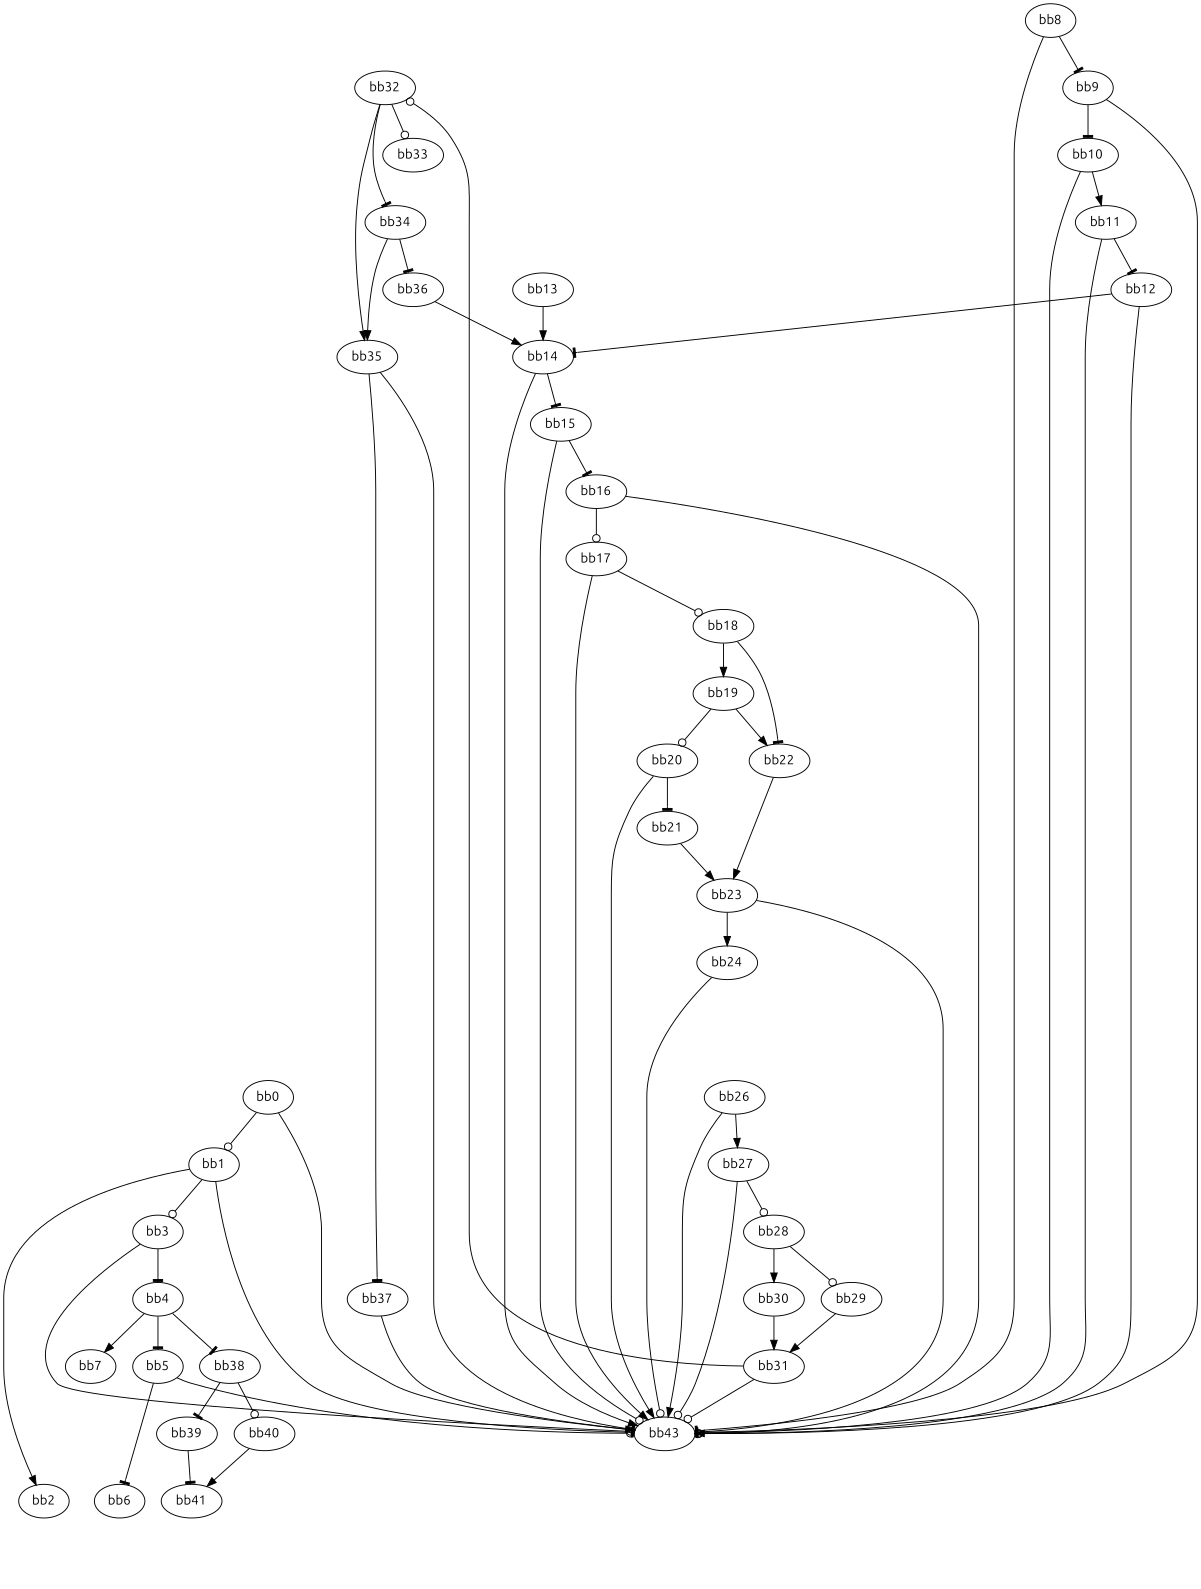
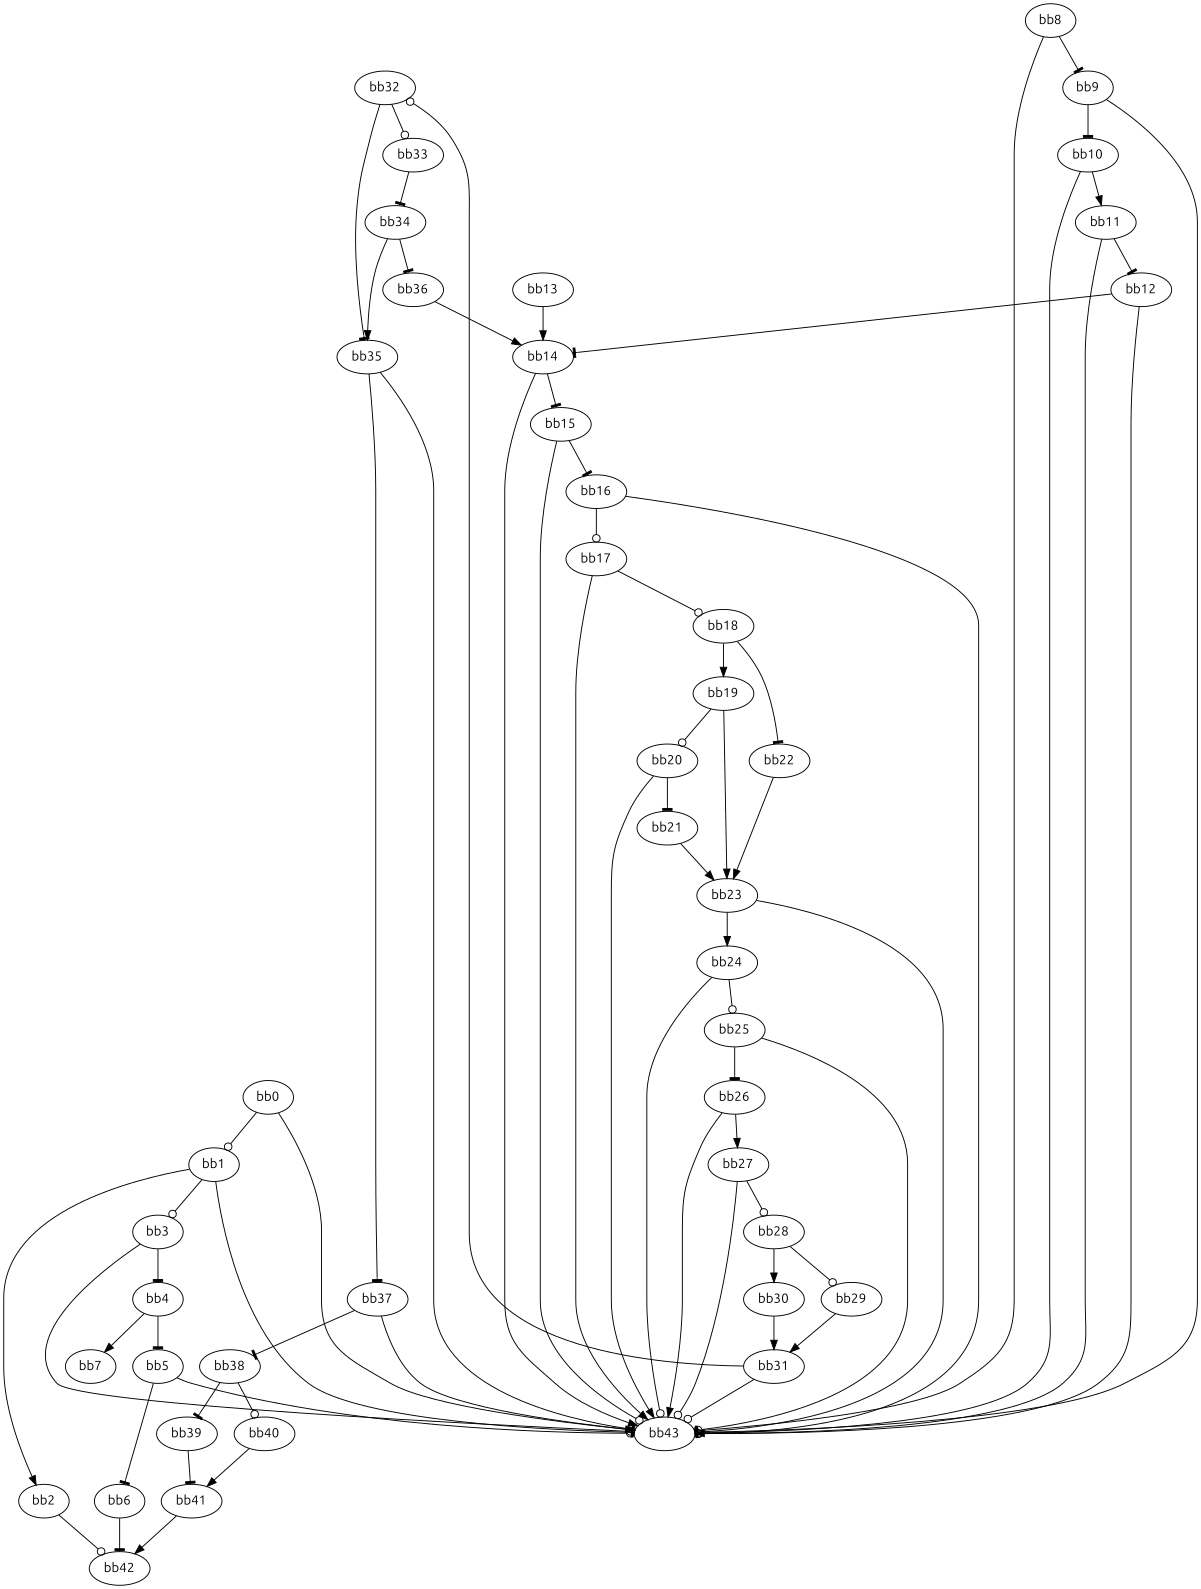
(373, 154) -> (405, 186)
(356, 219) -> (356, 219)
(748, 724) -> (725, 790)
none -> (735, 1030)
(192, 1331) -> (306, 1332)
none -> (120, 1568)
